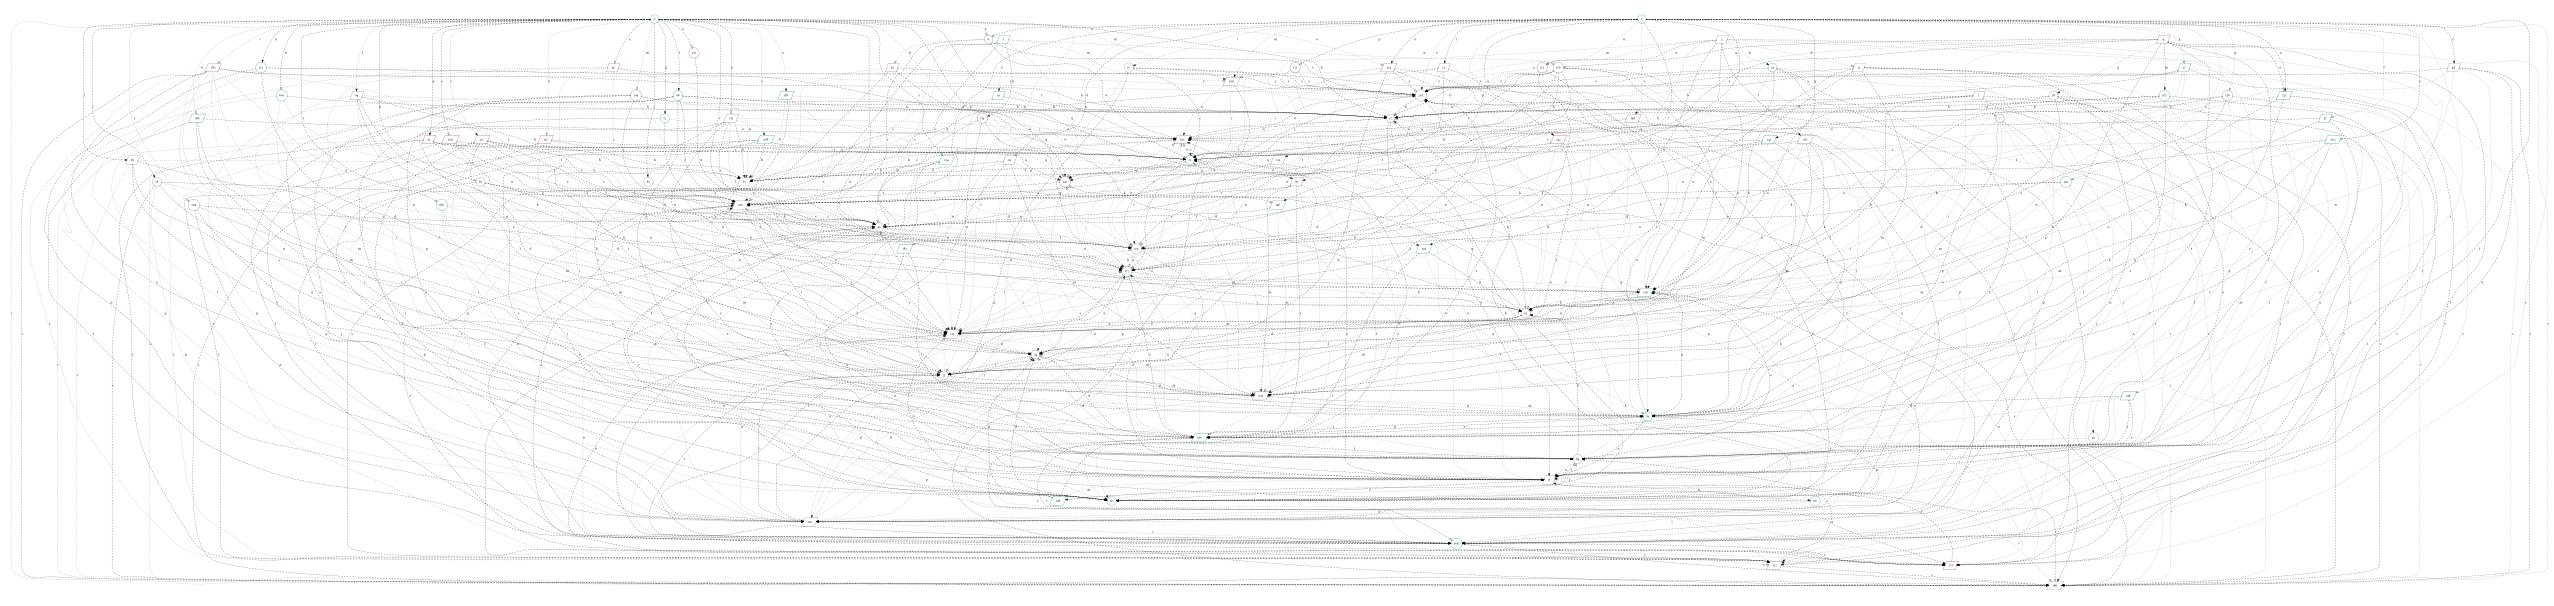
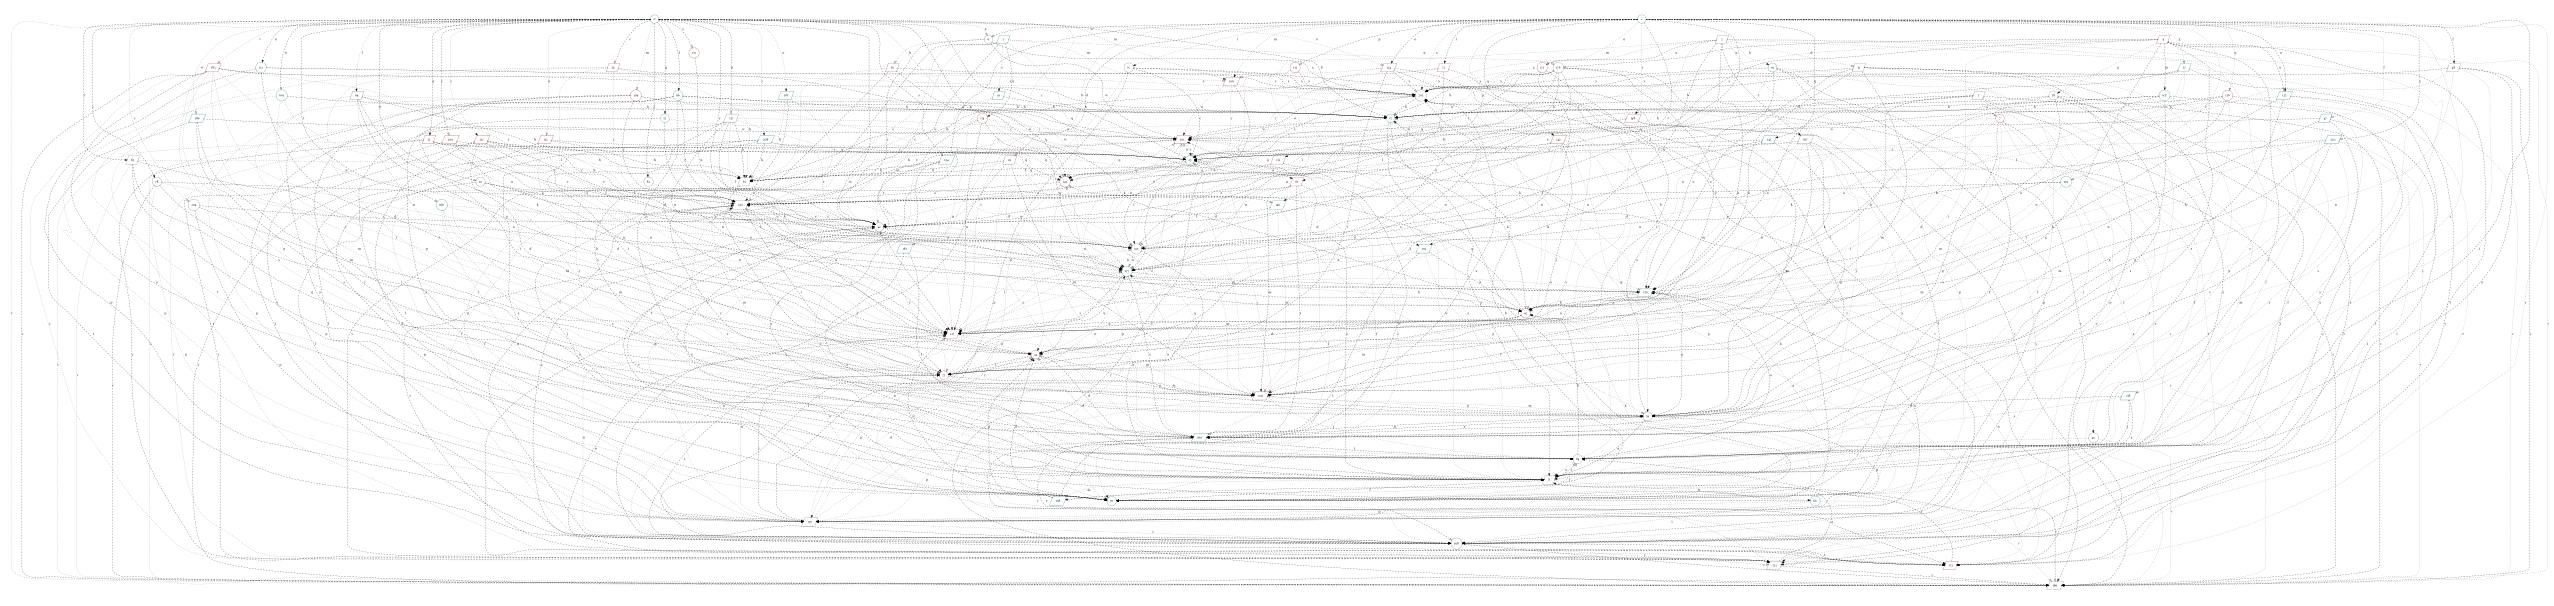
(1393, 342) -> (1393, 342)
(819, 424) -> none
